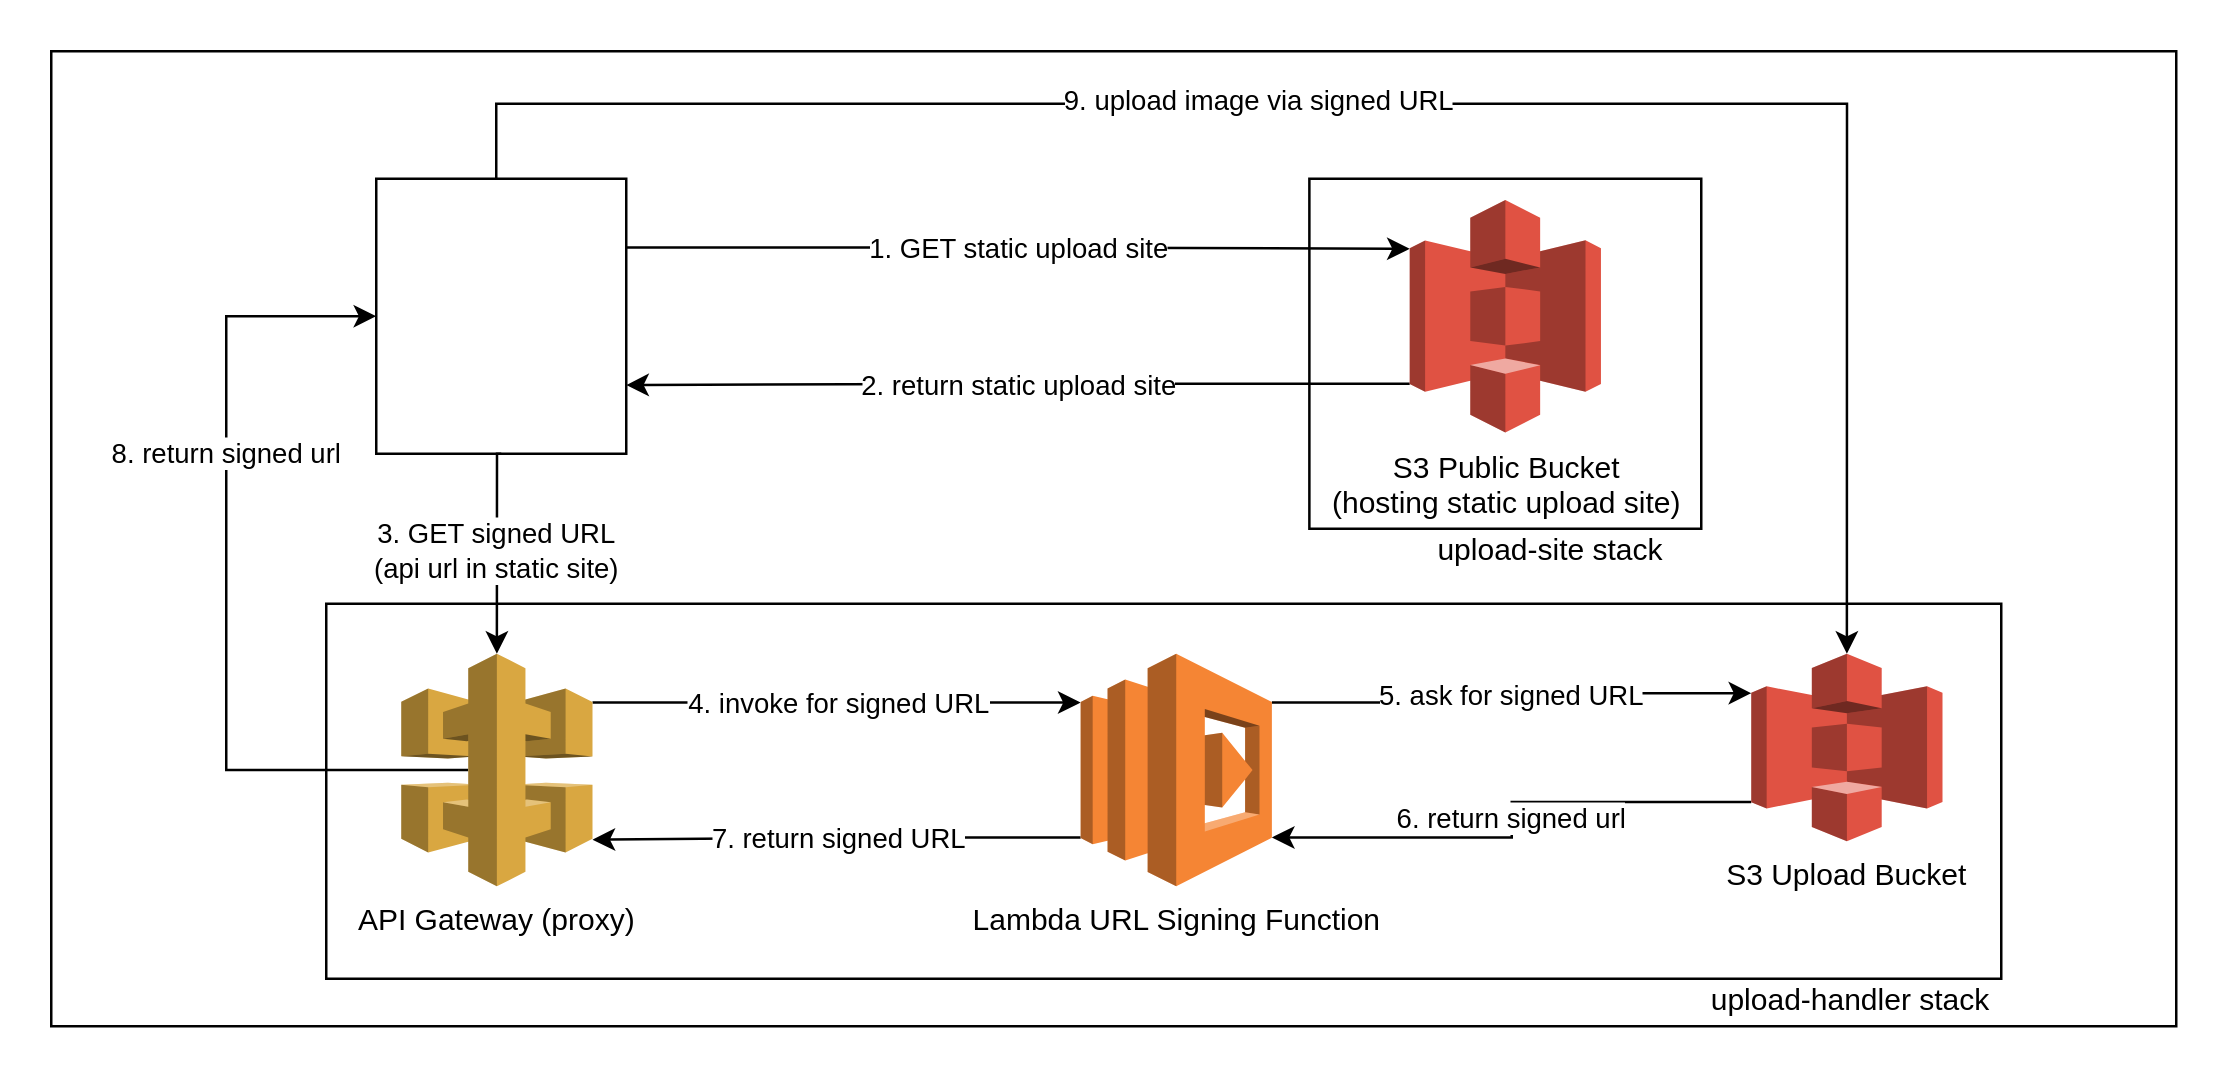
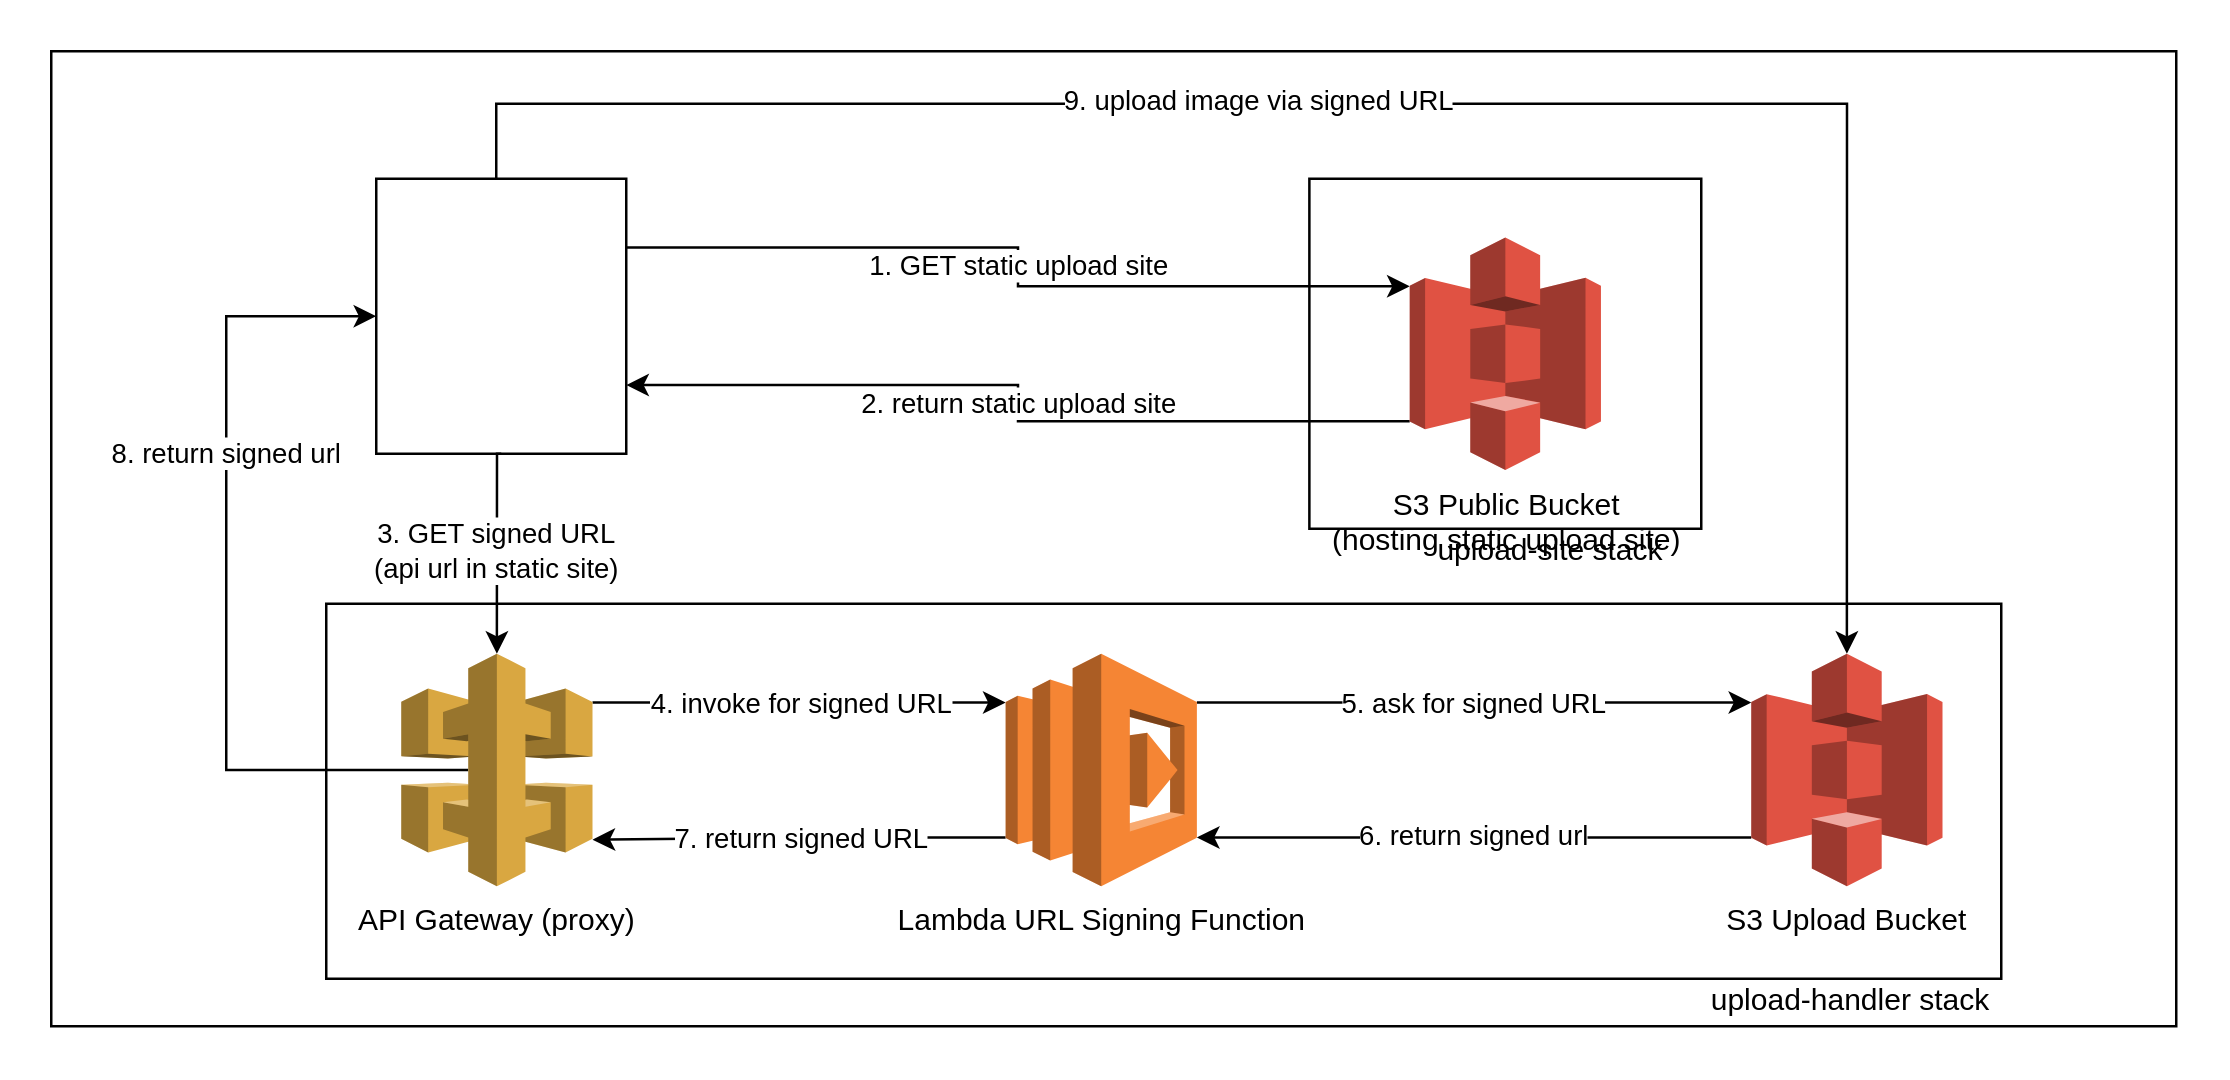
(1505, 316) -> (1505, 354)
(1847, 748) -> (1847, 770)
(1176, 770) -> (1101, 770)
